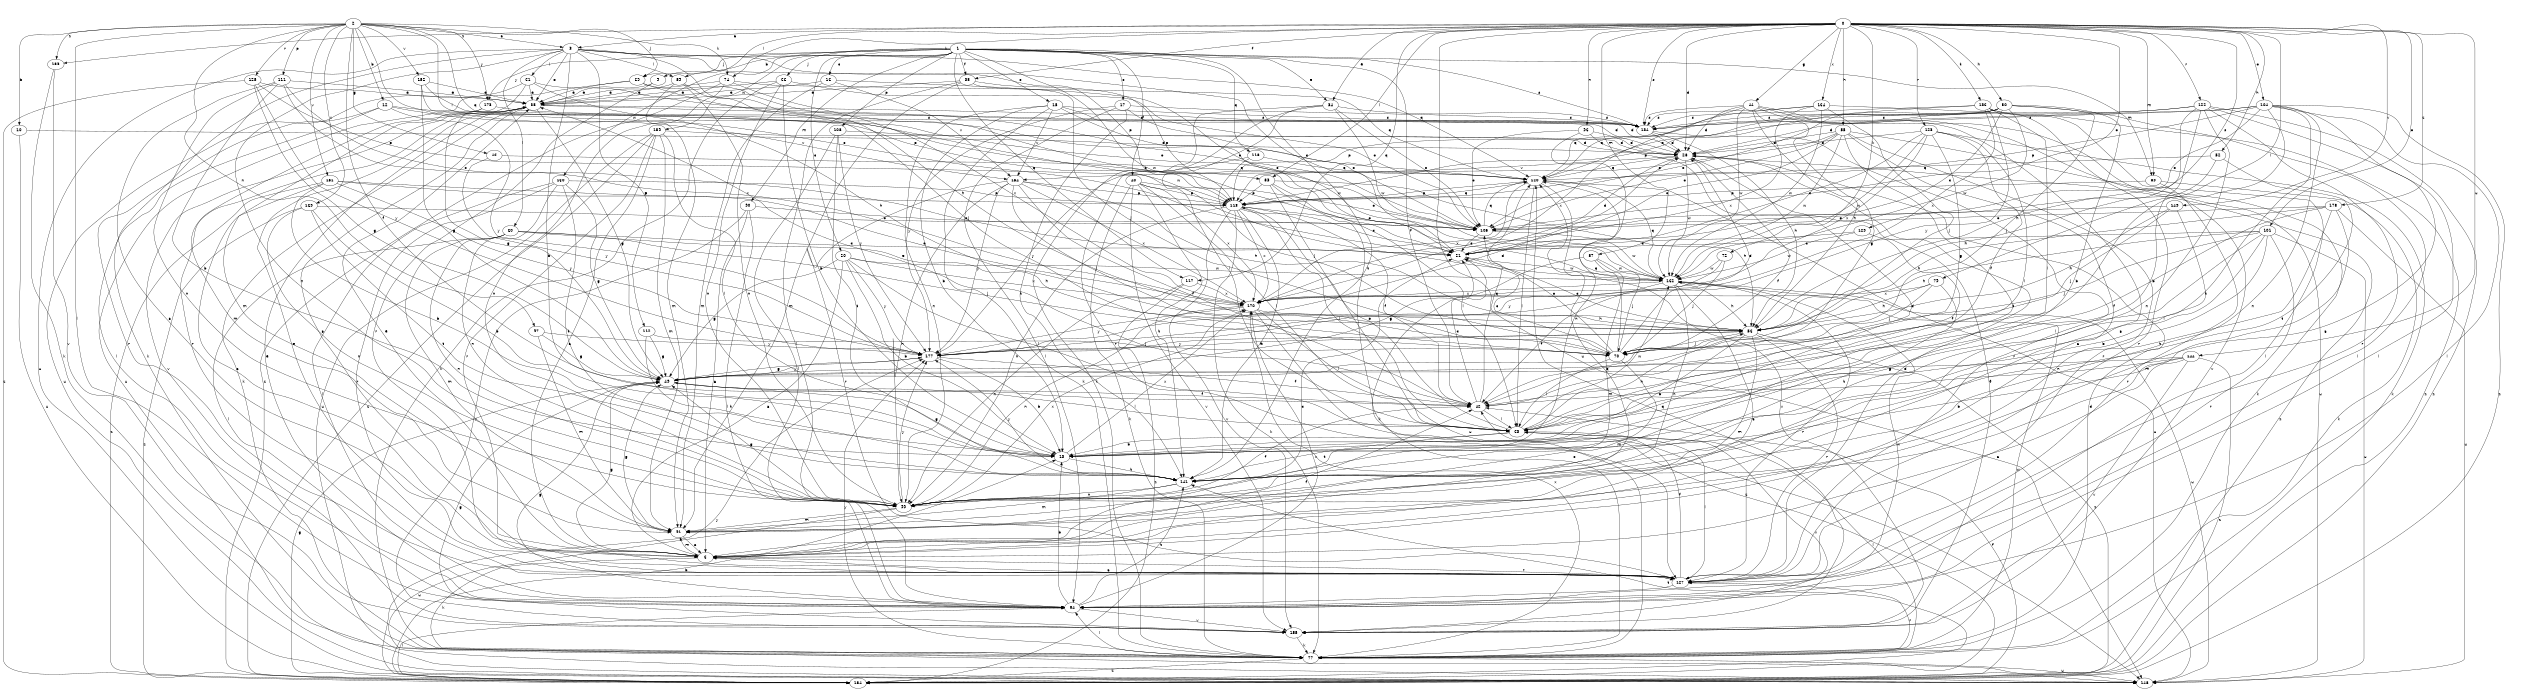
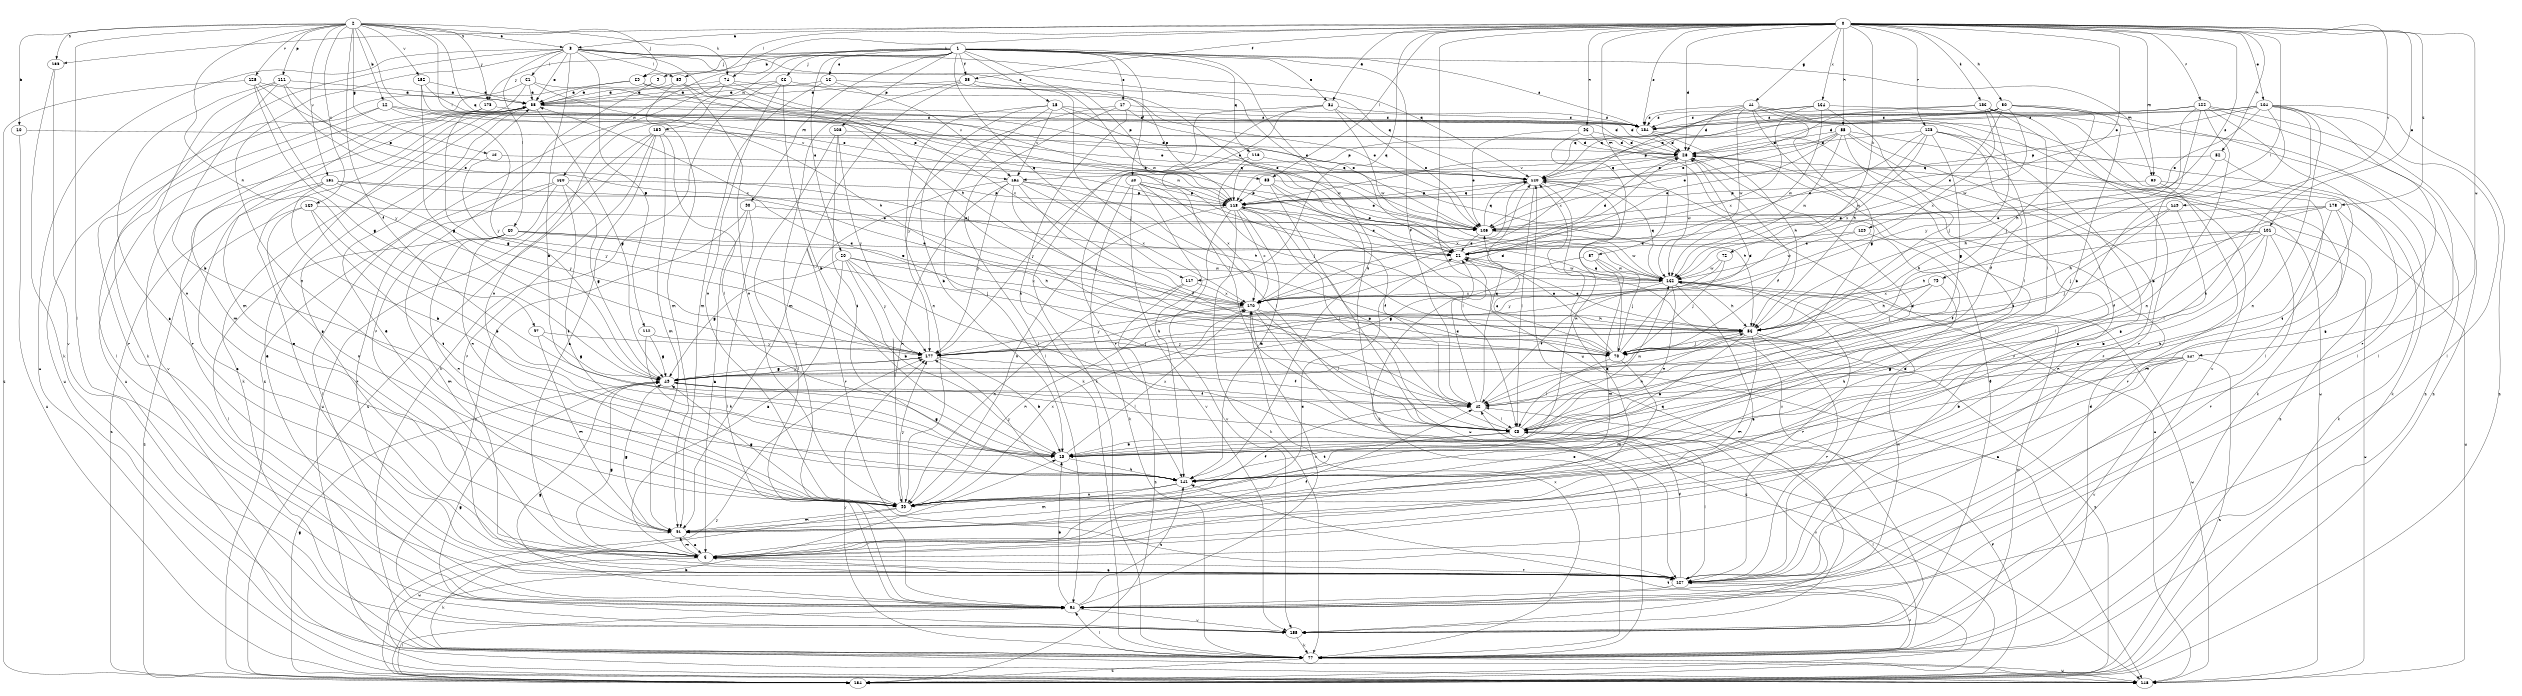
(2191, 356) -> (2191, 356)
(1302, 488) -> (1542, 430)
